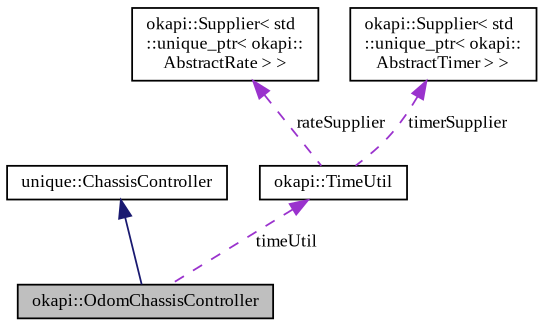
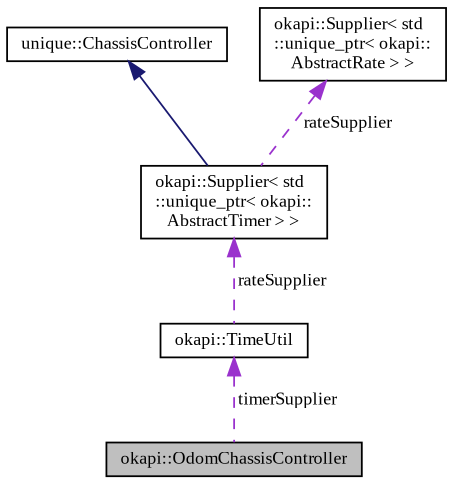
(456, 123) -> (280, 281)
(293, 130) -> (288, 131)
(285, 242) -> (286, 400)
(133, 251) -> (174, 121)
